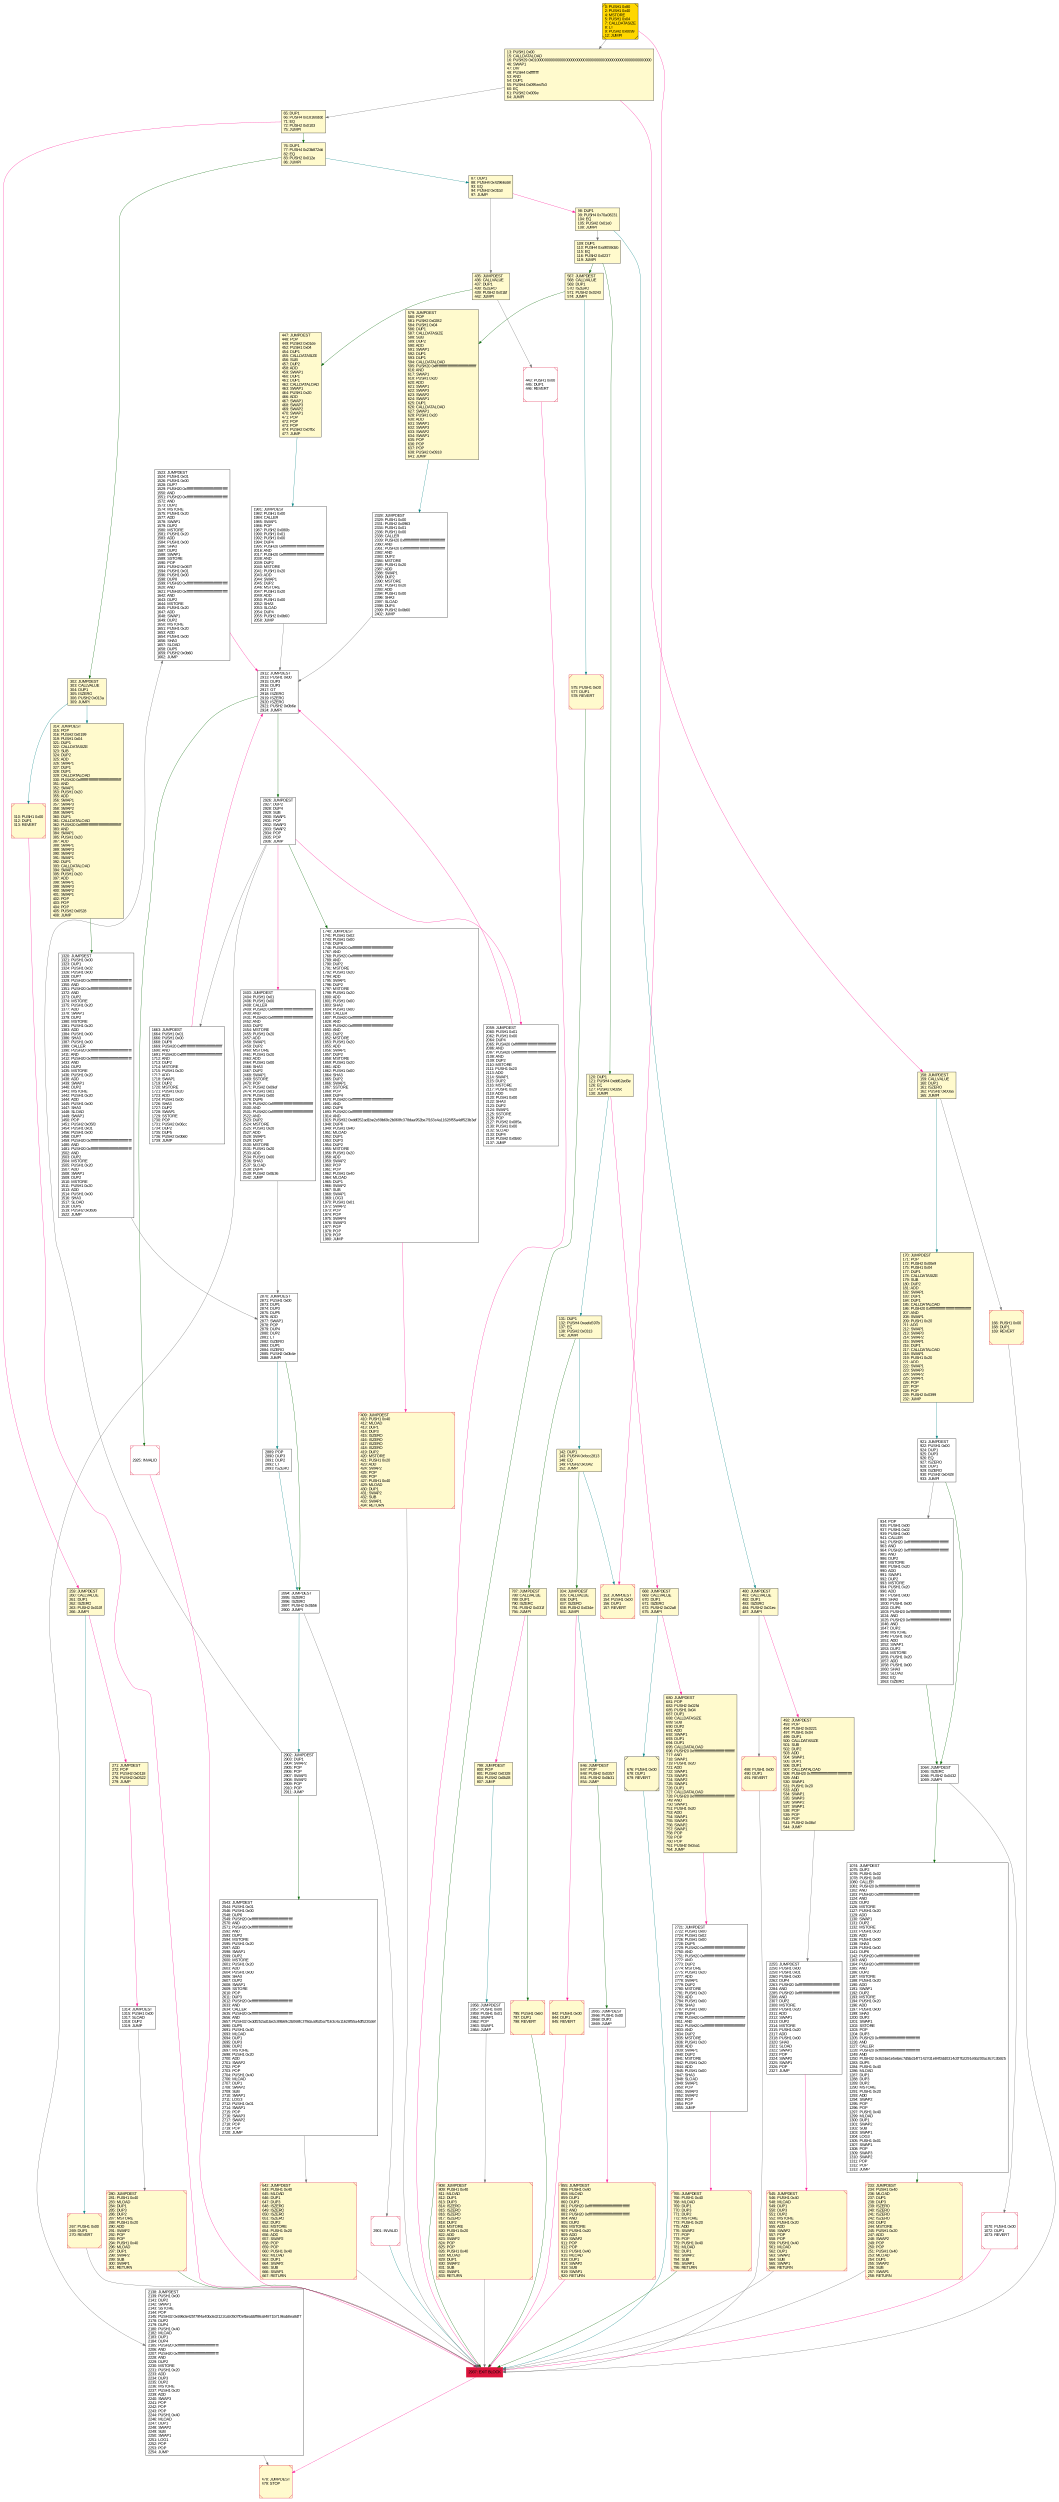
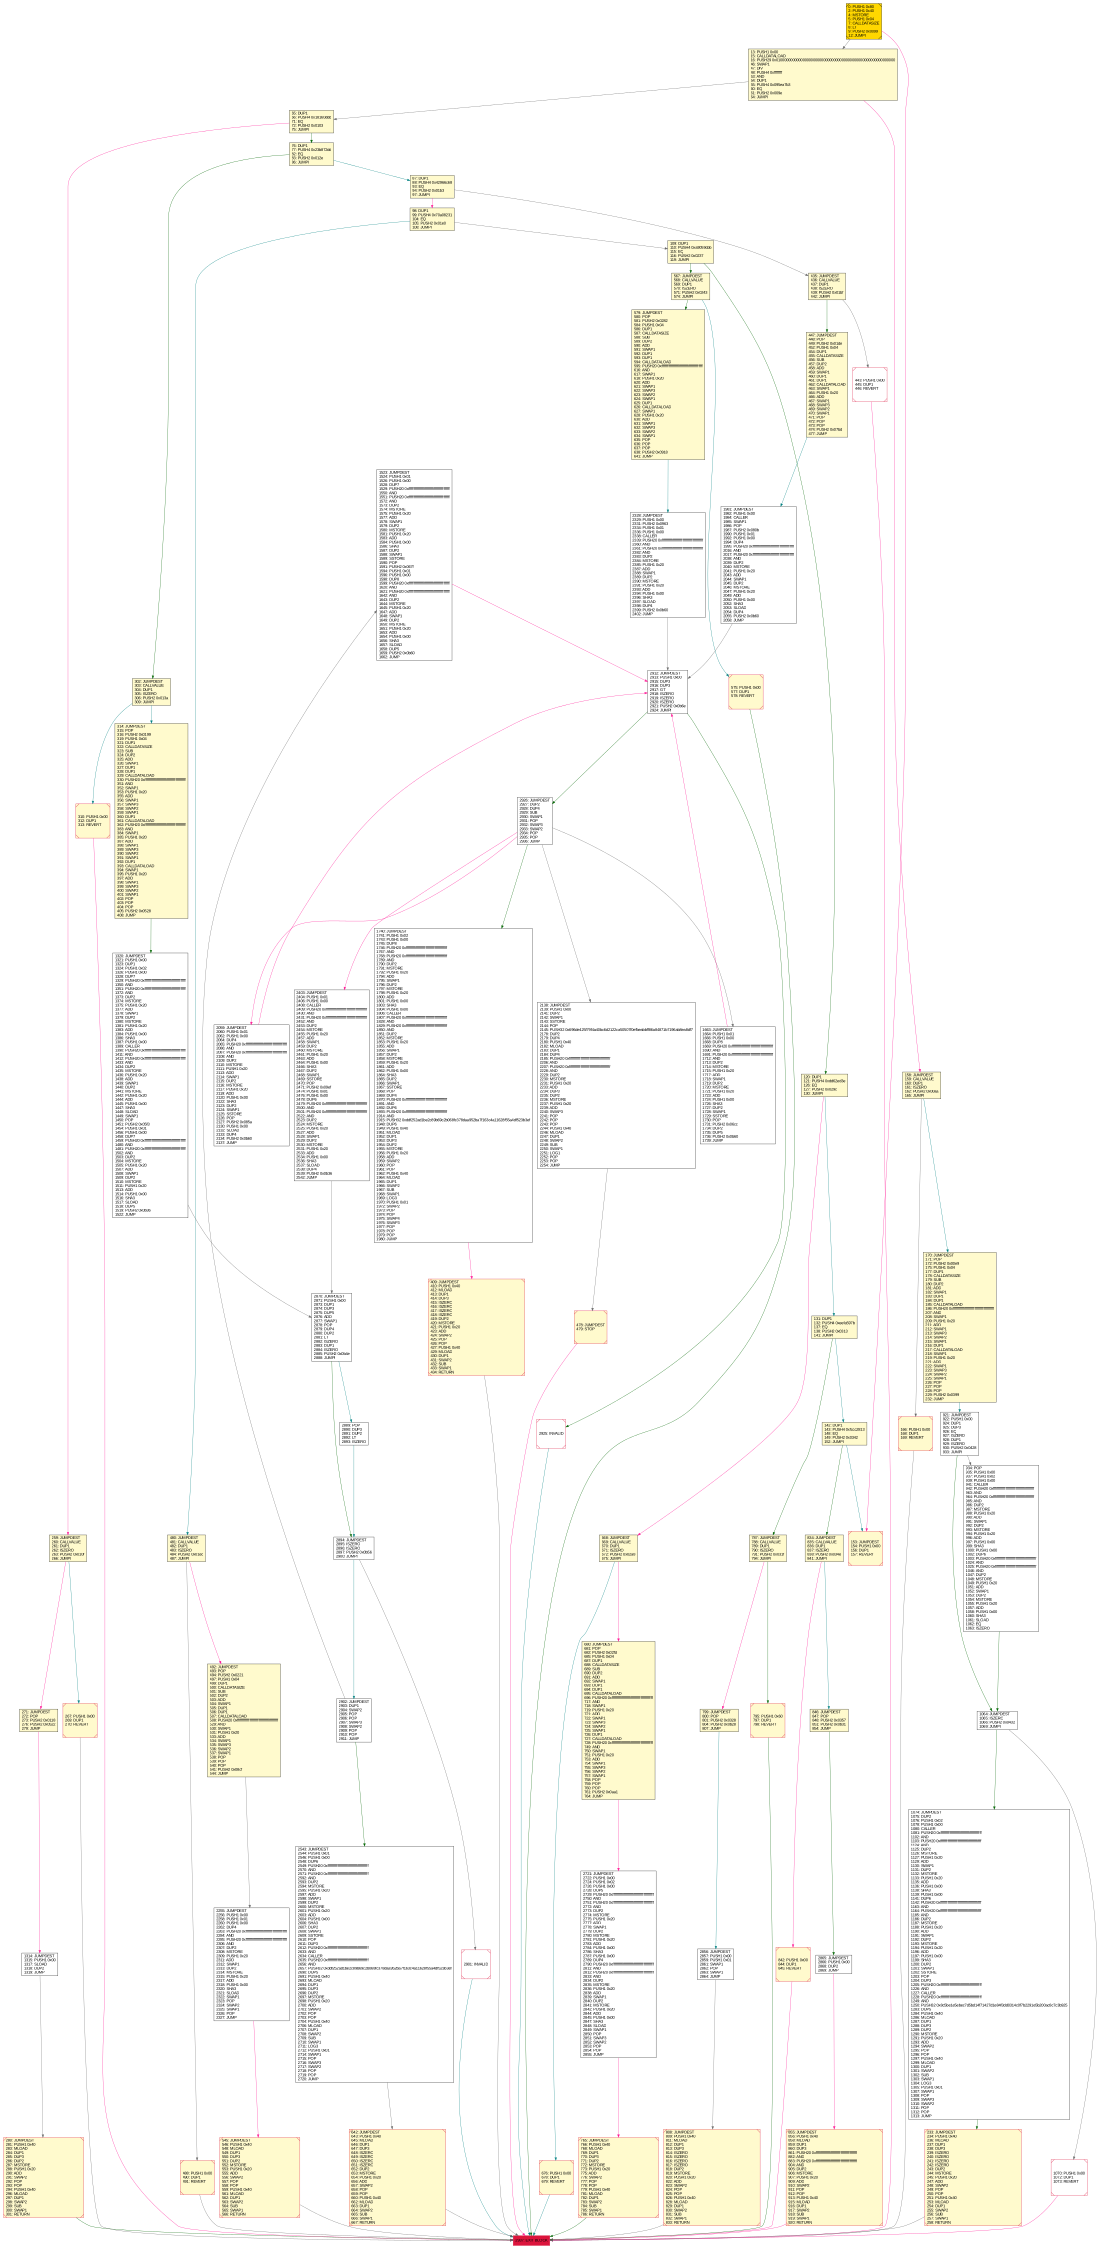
(642, 1774) -> (556, 2178)
(210, 2000) -> (521, 1840)
(385, 2424) -> (511, 1783)
